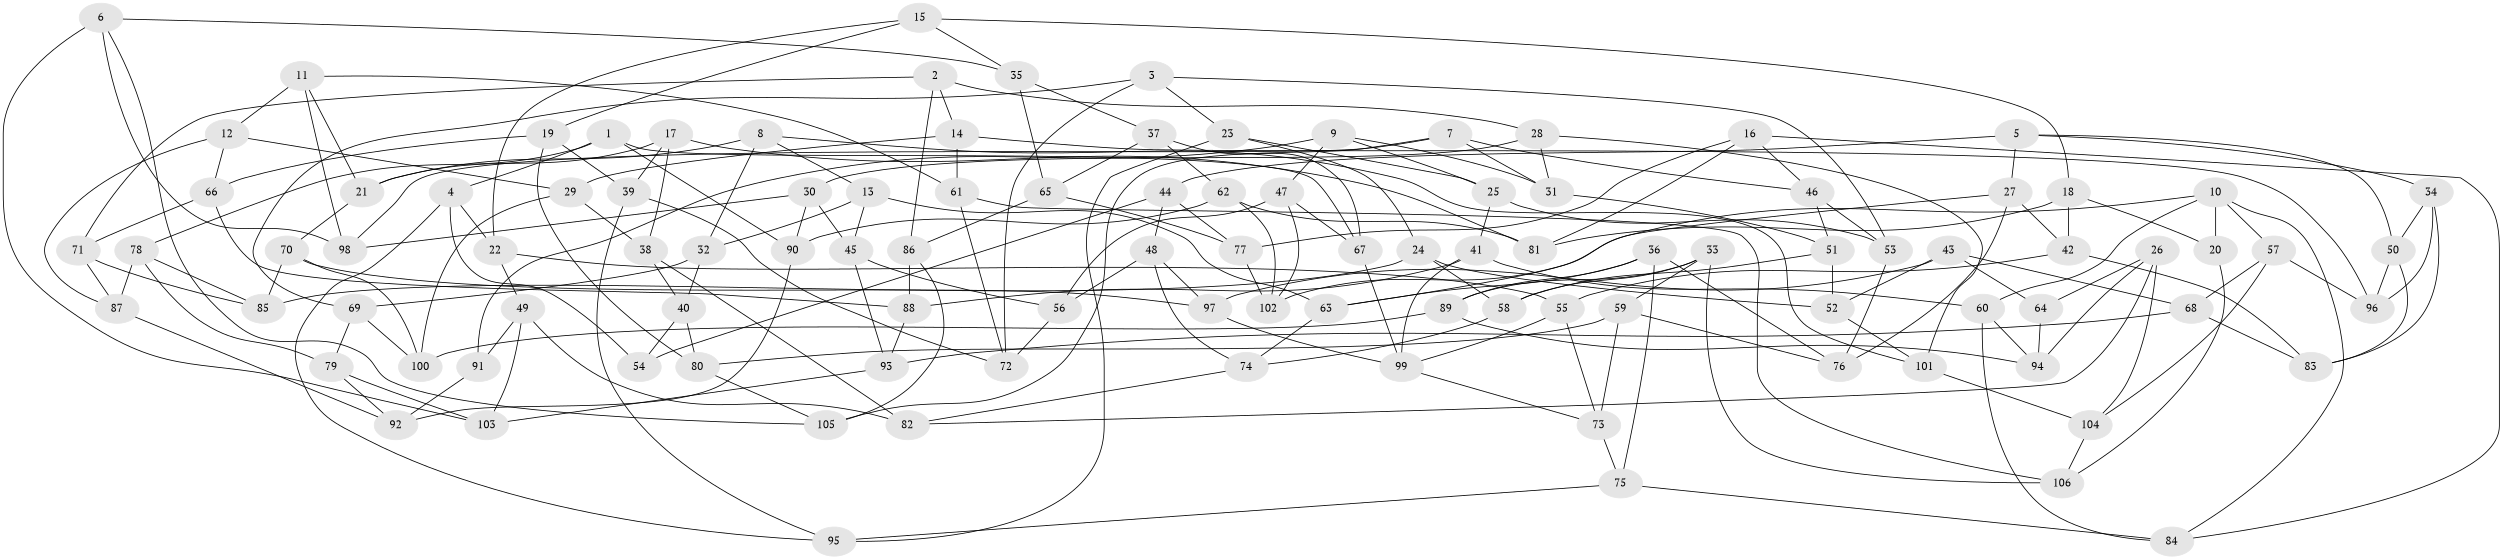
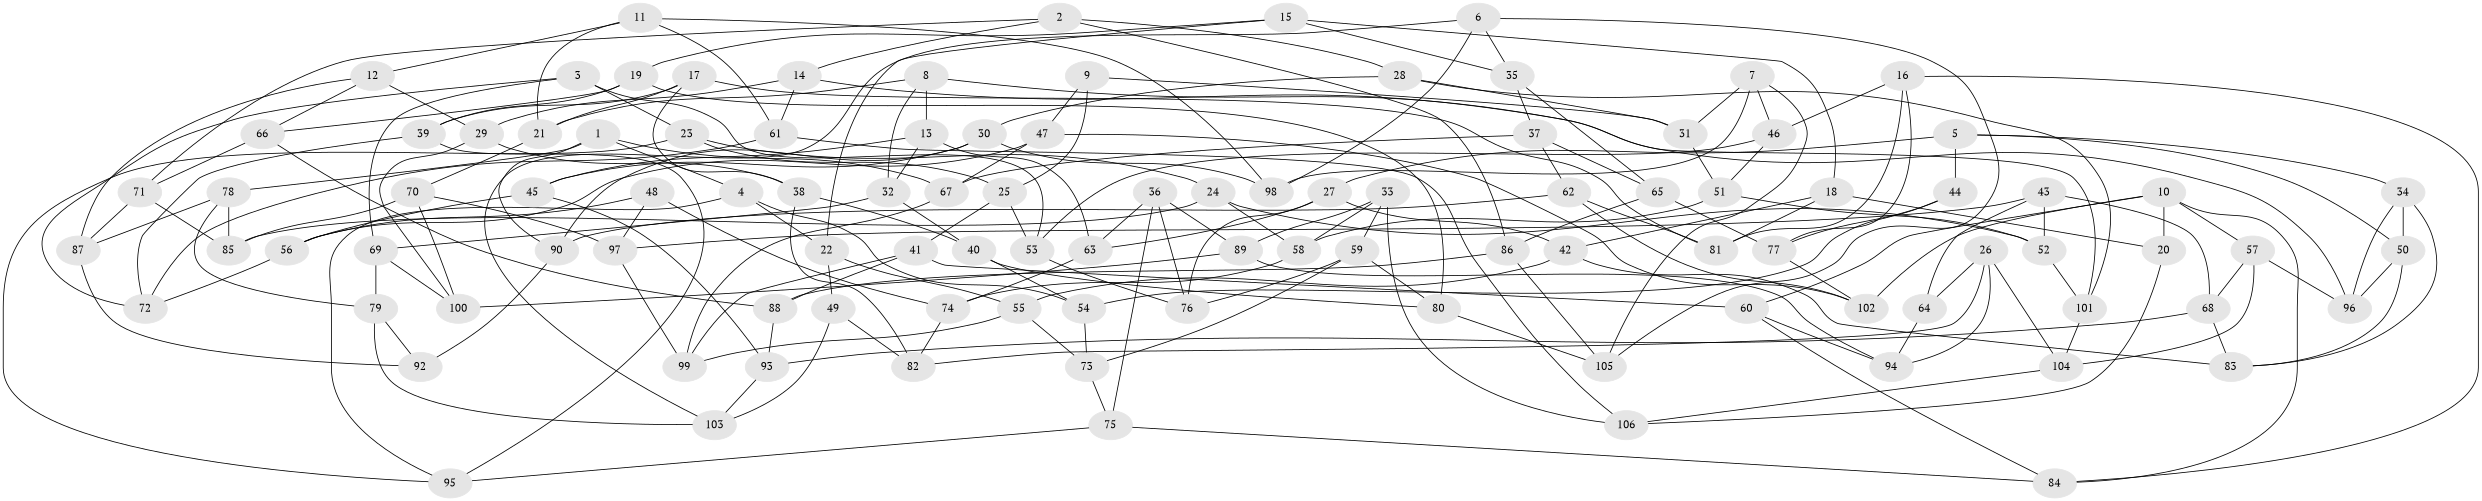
(1159, 221) -> none
(479, 367) -> none
(1500, 396) -> (1086, 337)
